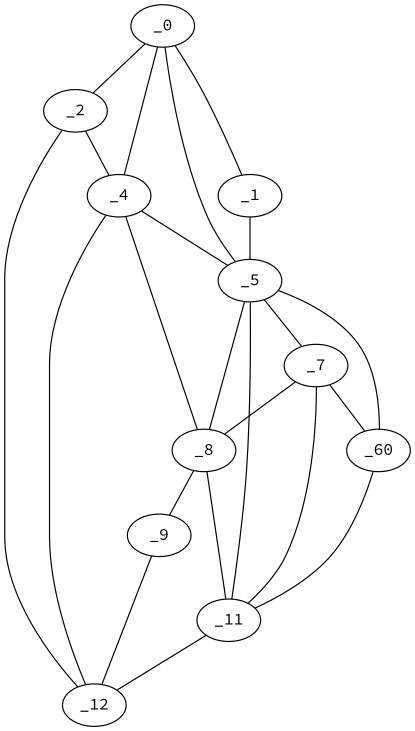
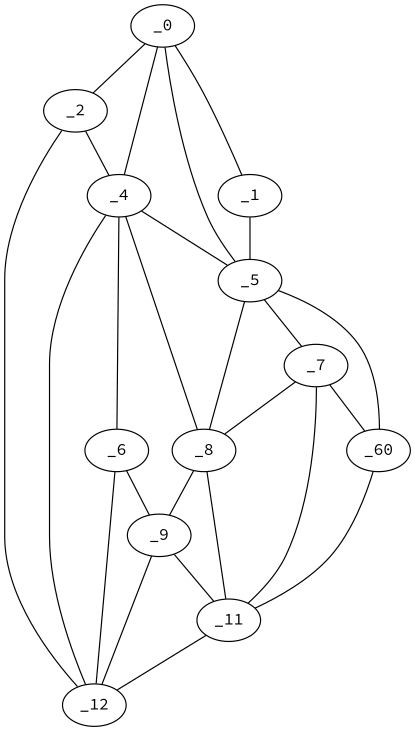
none -> (117, 450)
(248, 451) -> (194, 578)
